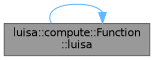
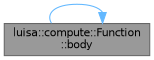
(77, 40) -> (77, 40)
